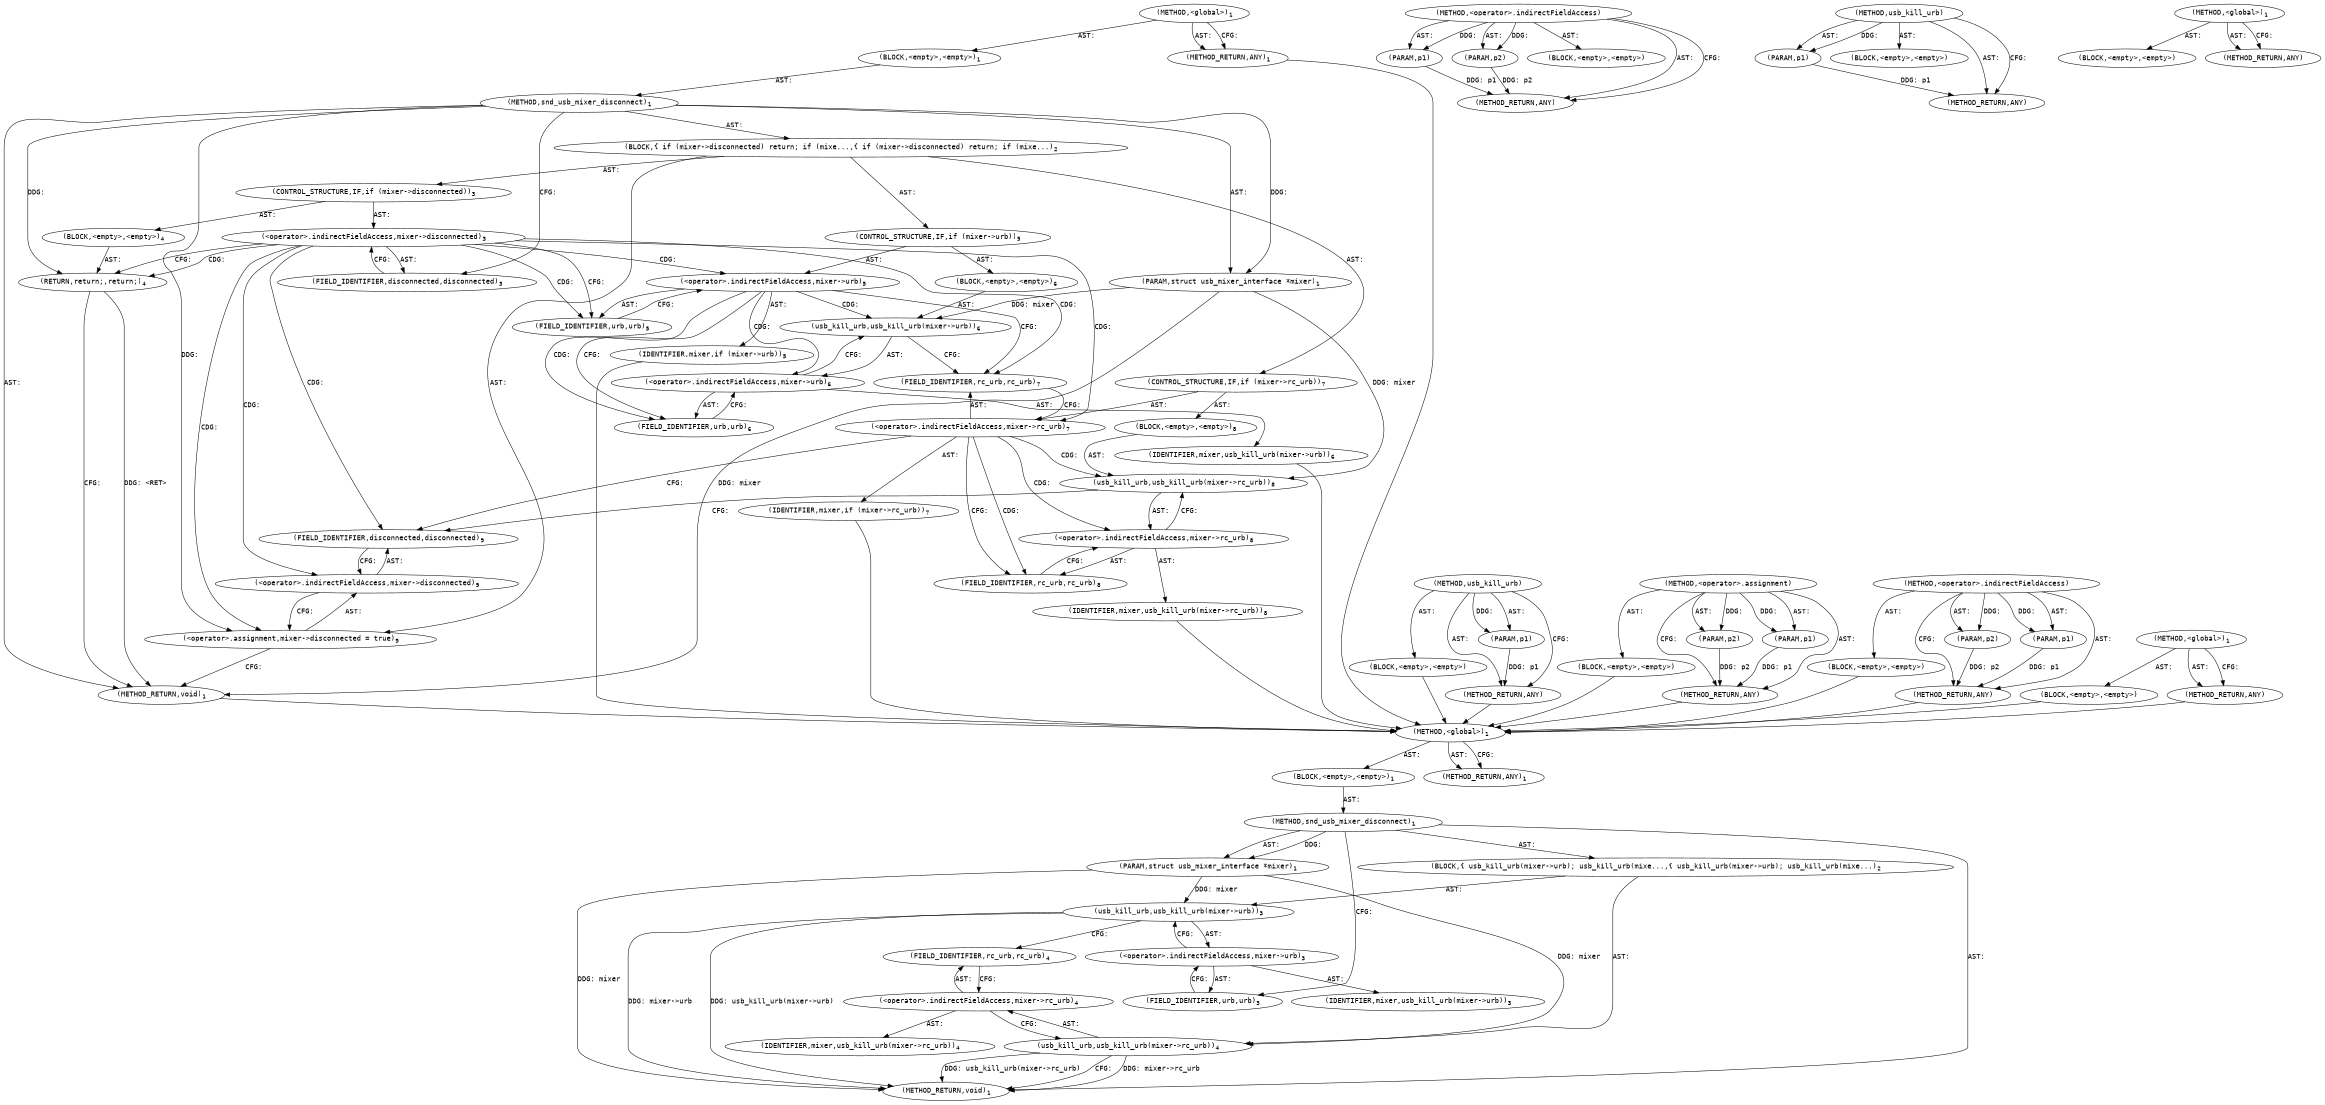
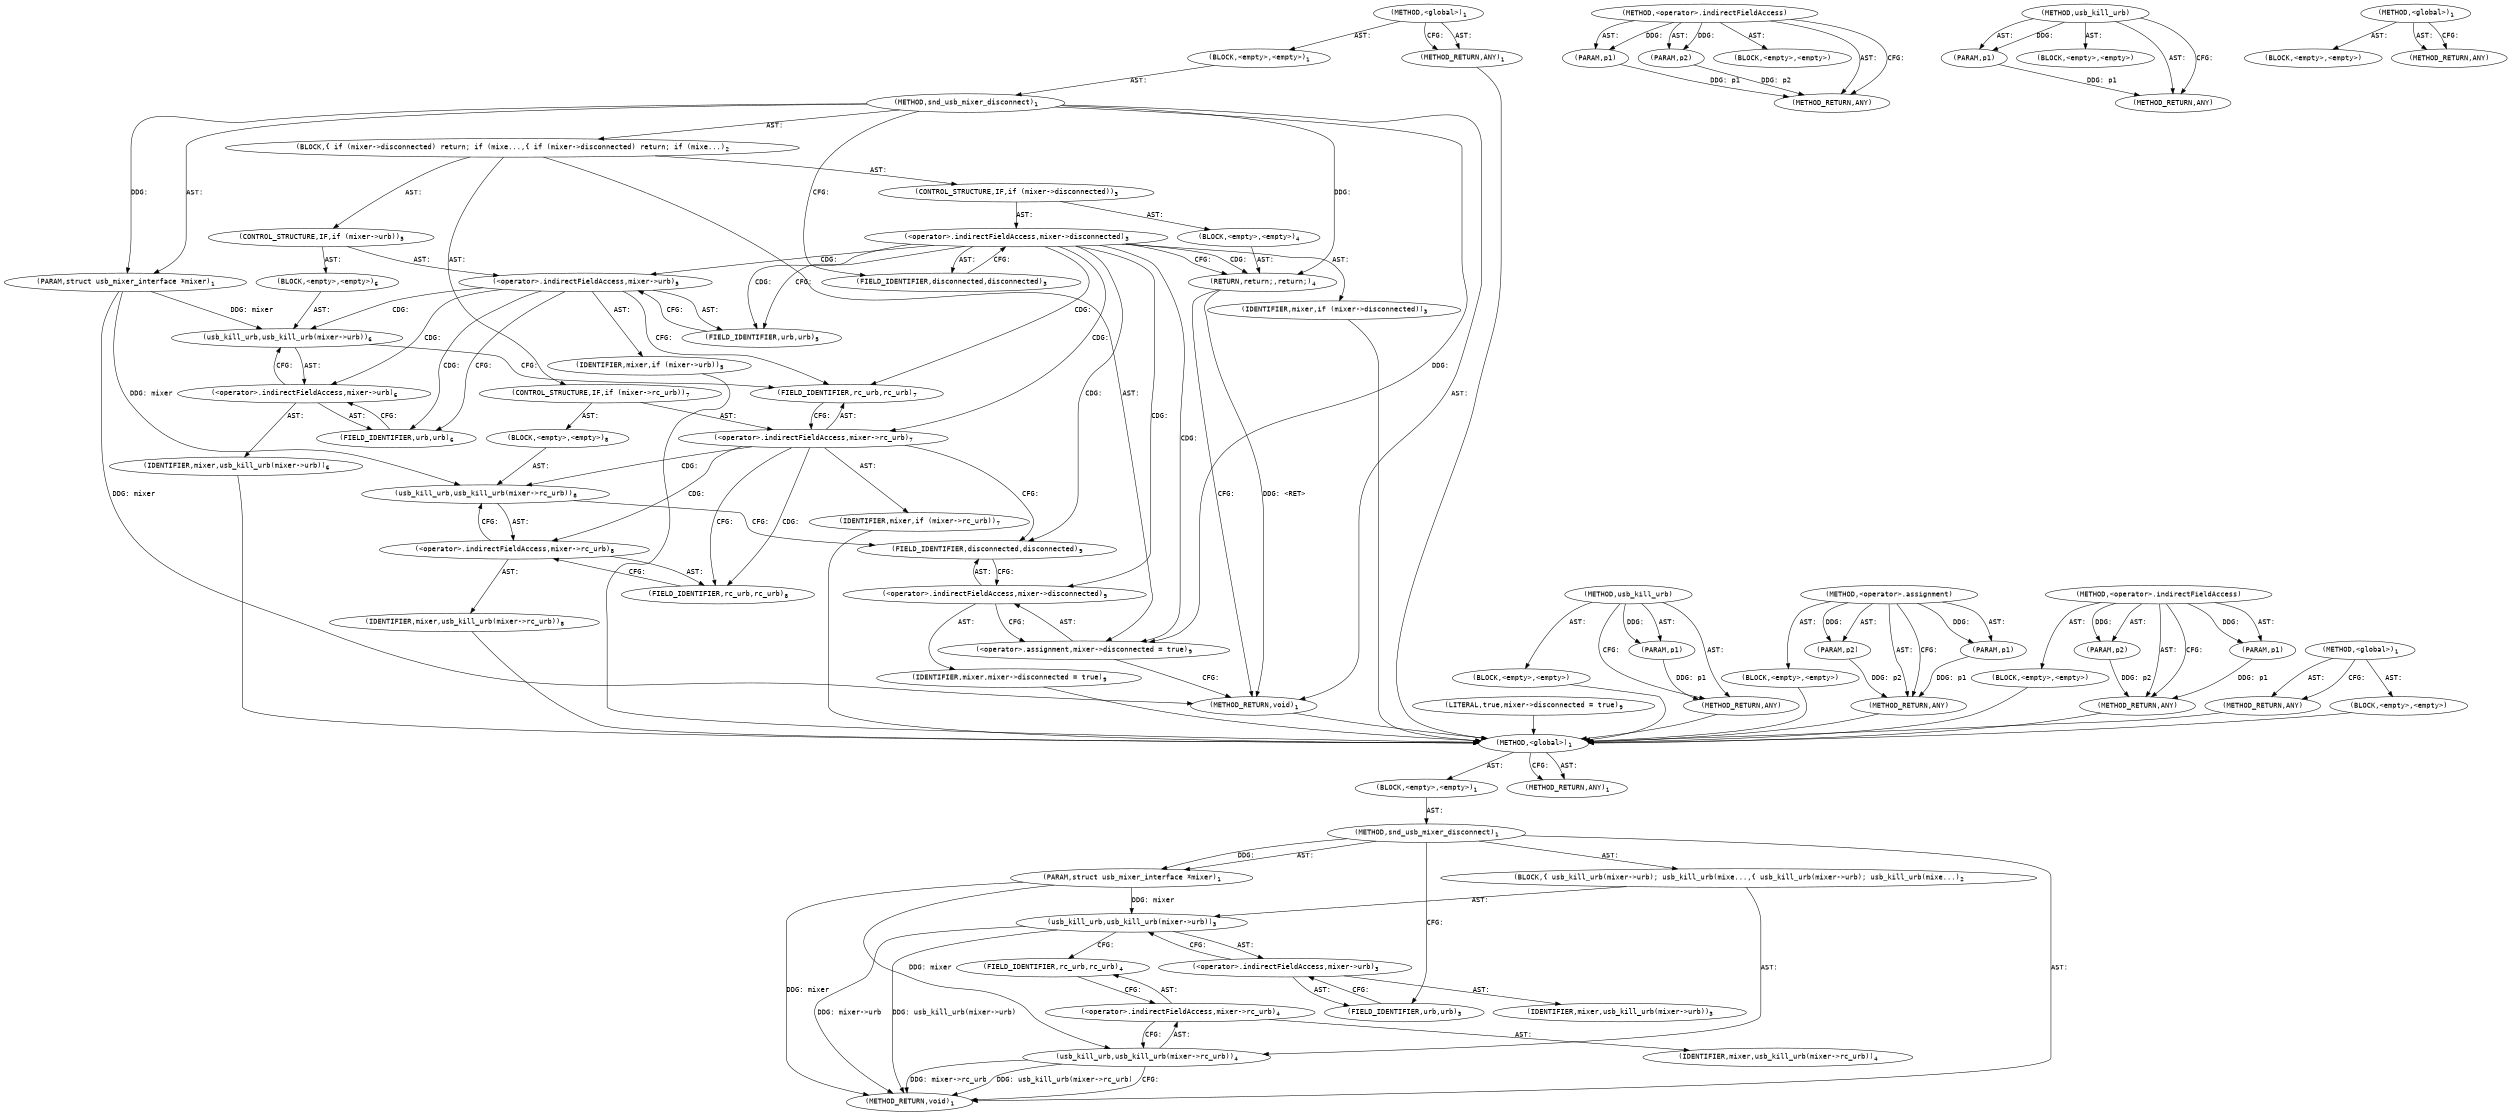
none -> (1334, 310)
none -> (1009, 678)
none -> (1534, 706)
